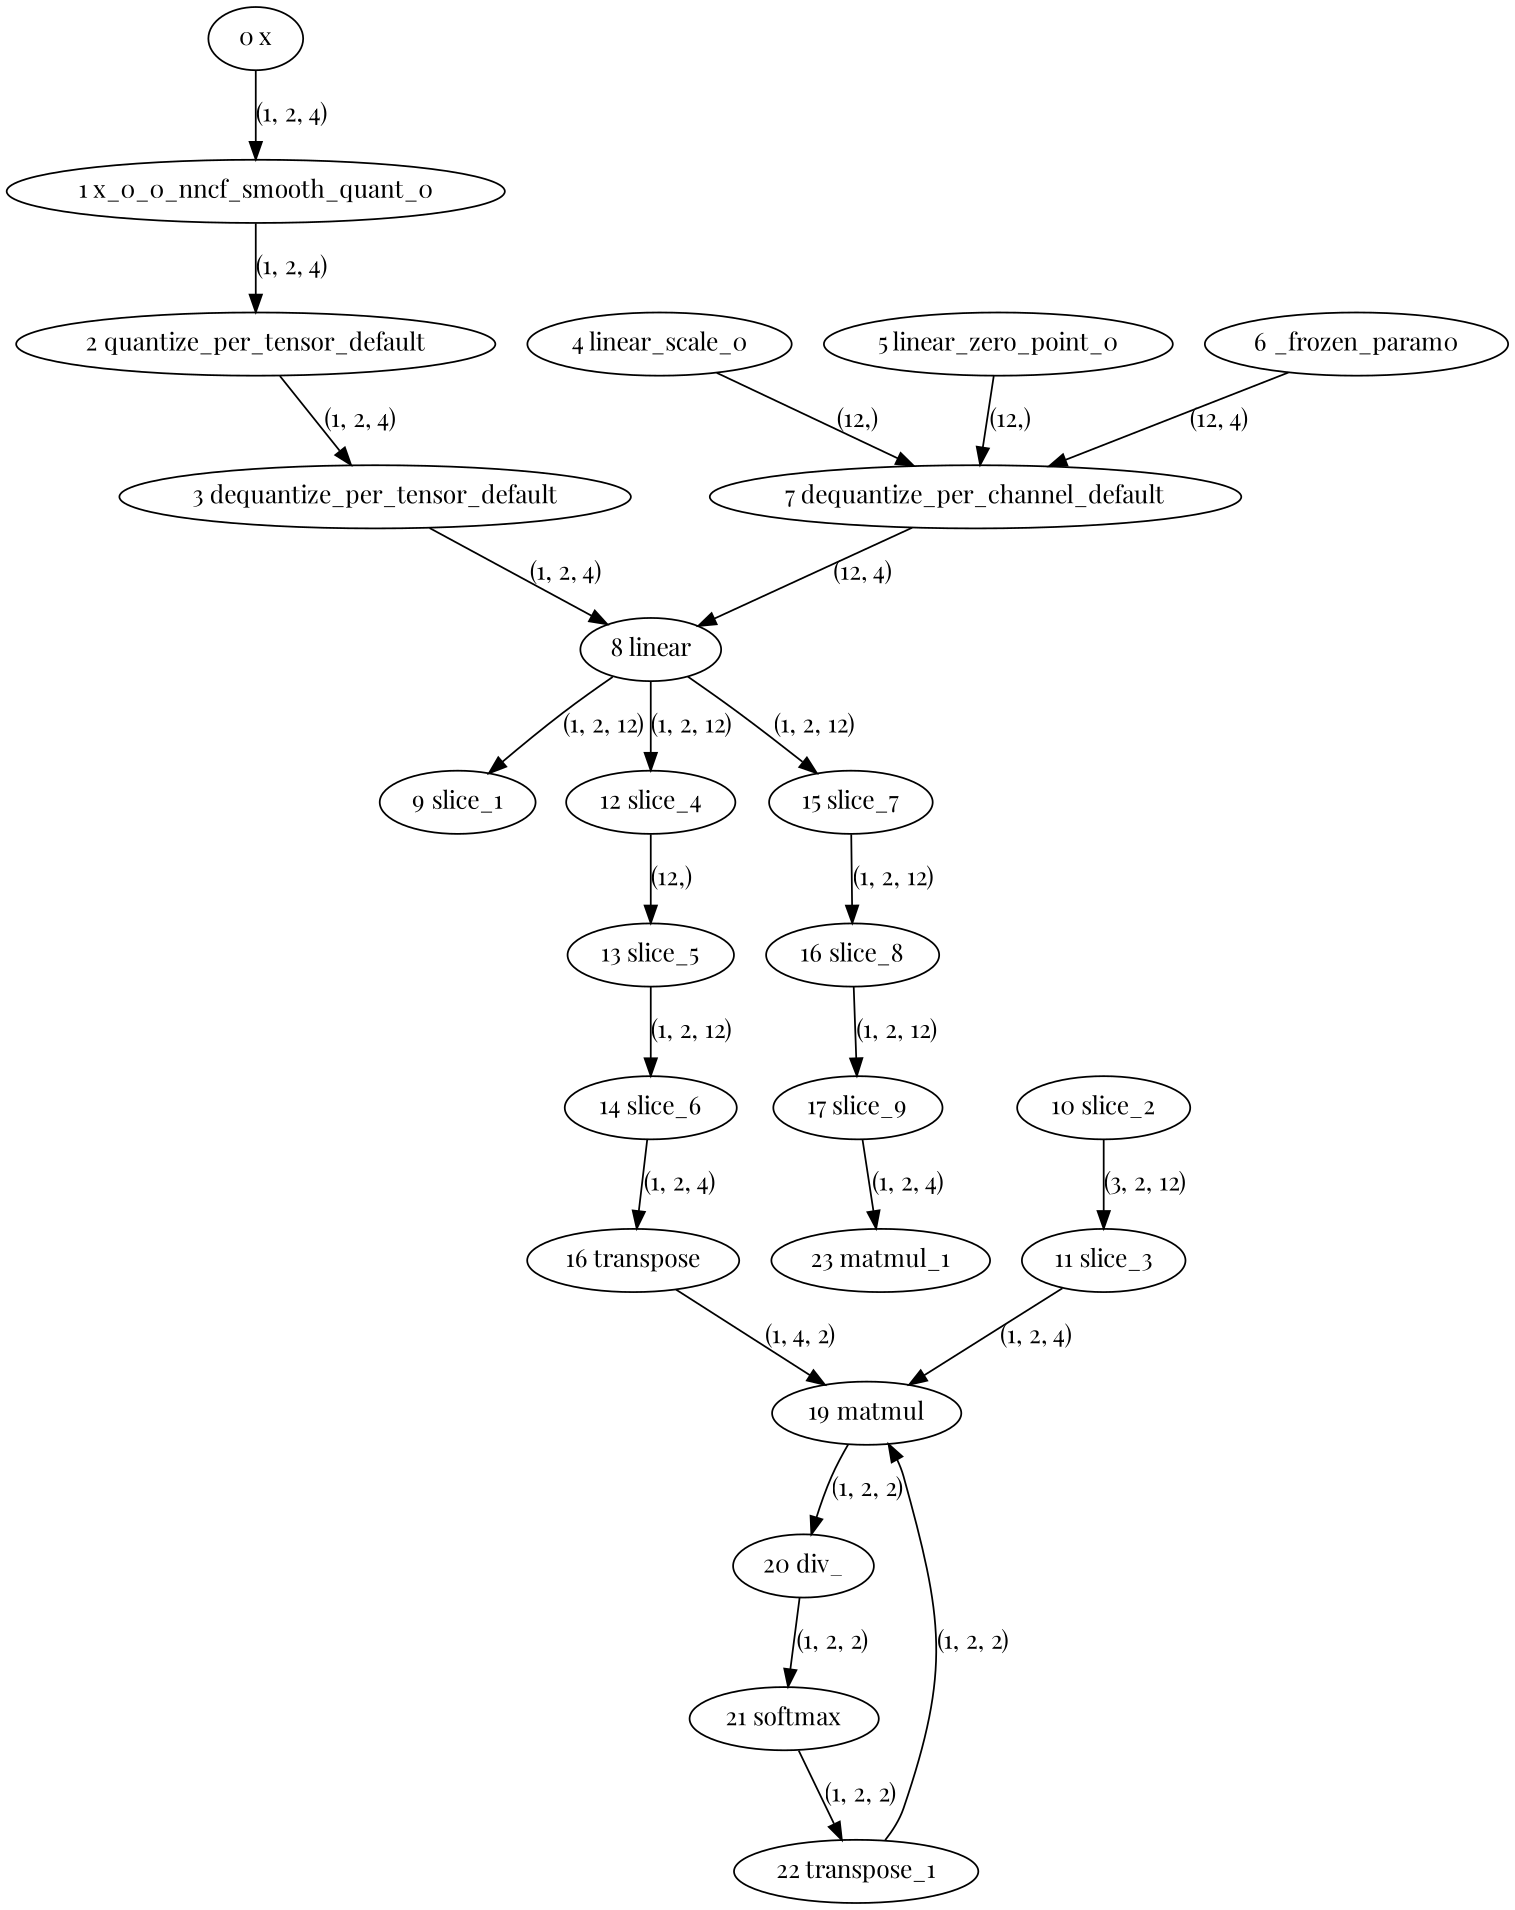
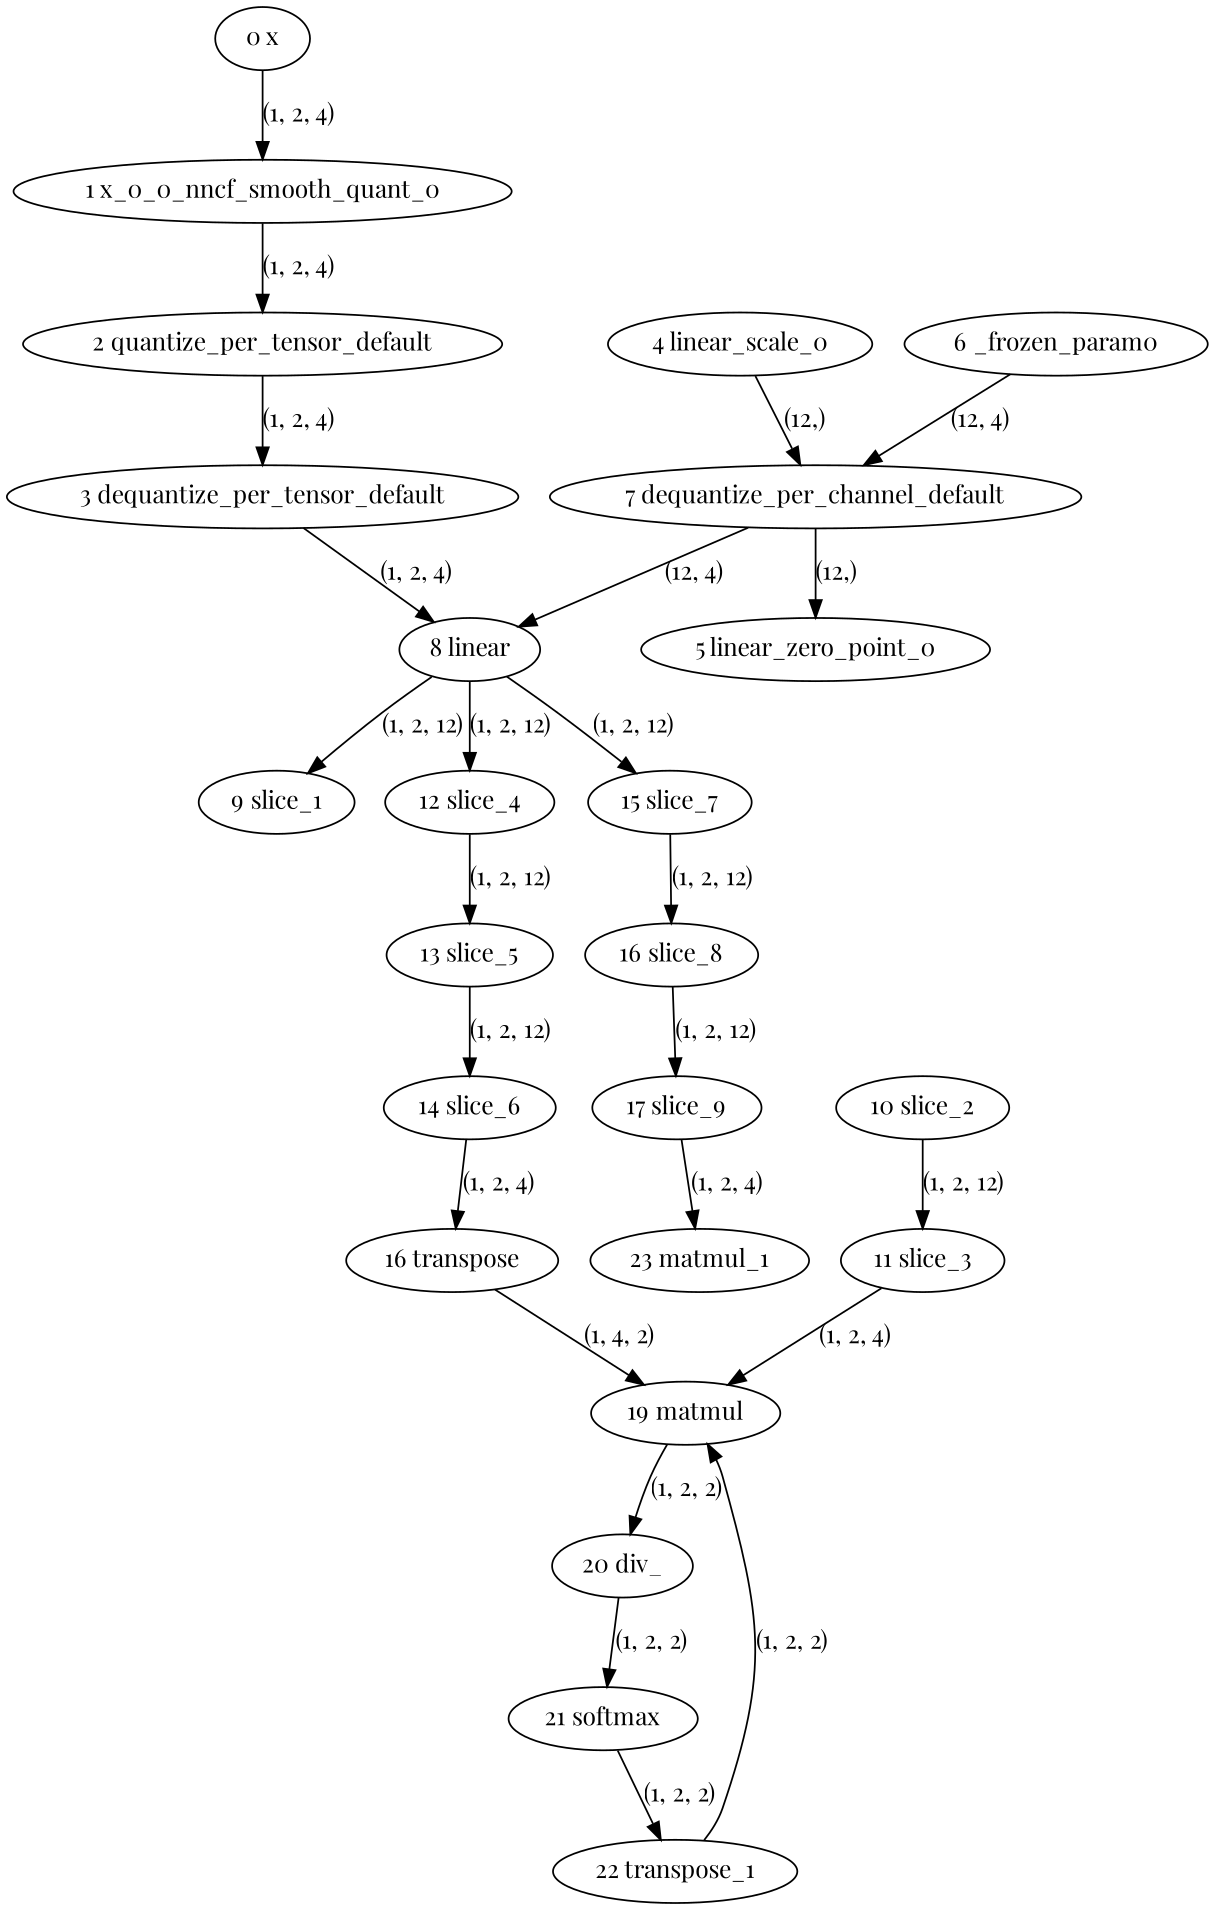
(988, 412) -> (816, 564)
(672, 879) -> (510, 879)
(1145, 1184) -> (963, 1184)
